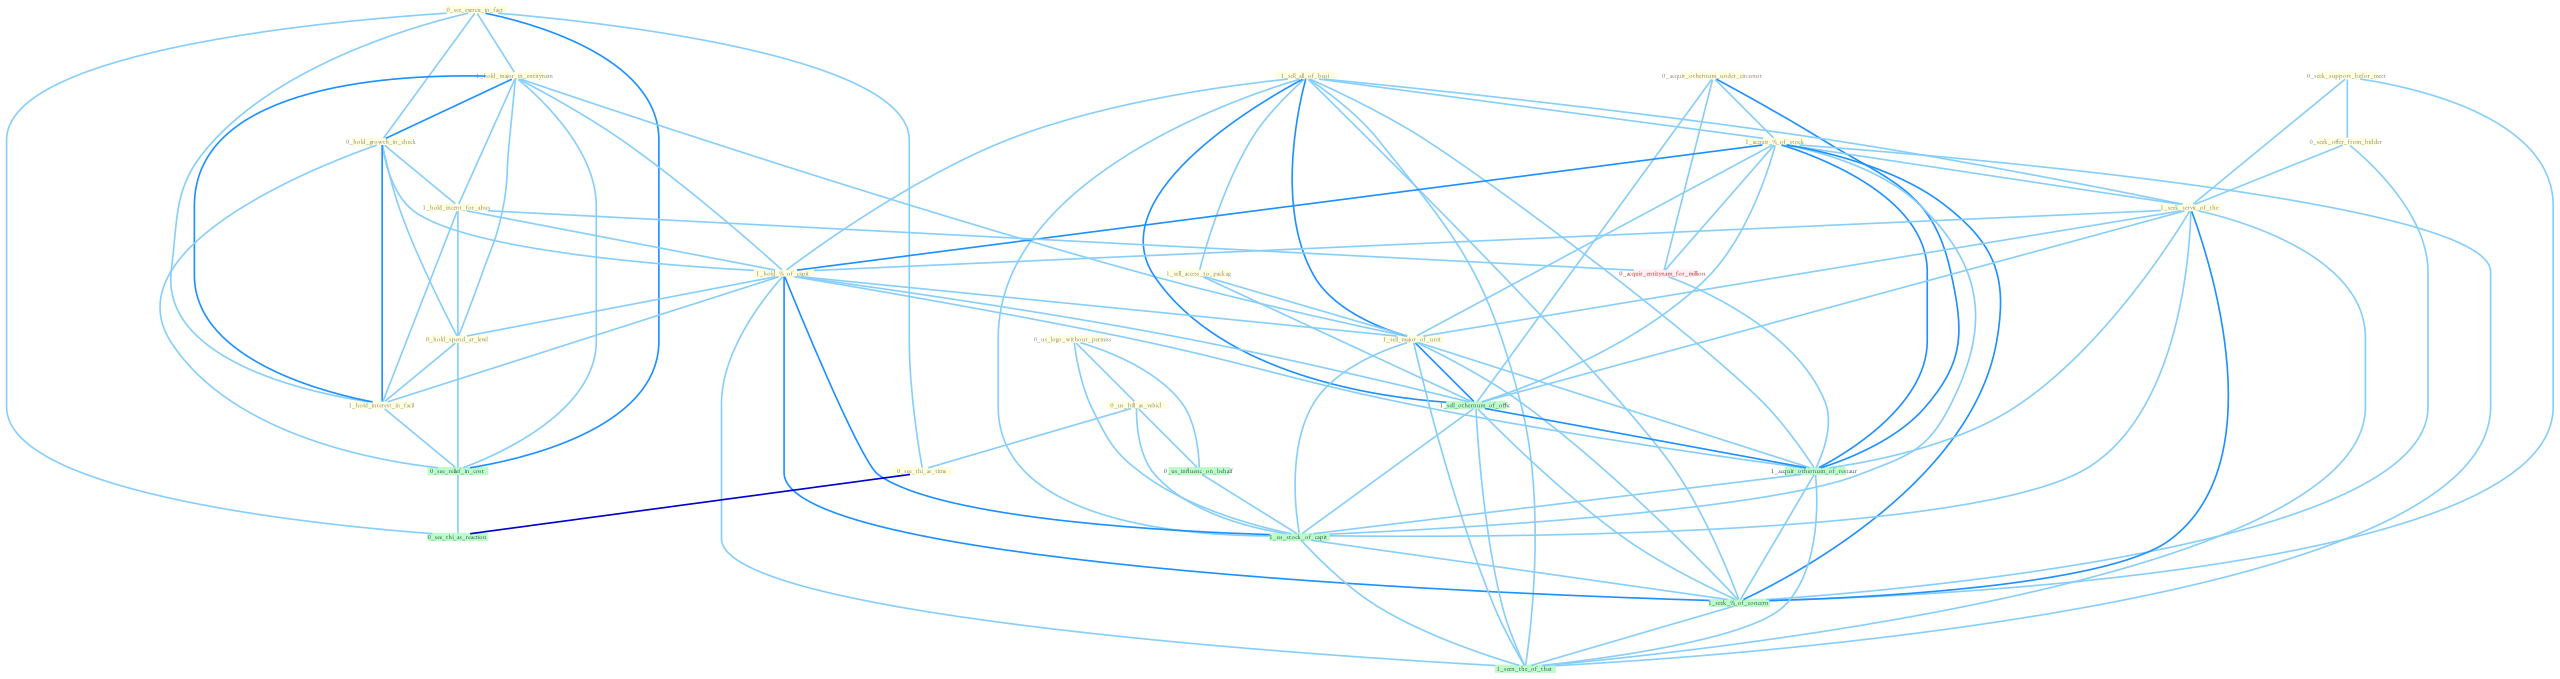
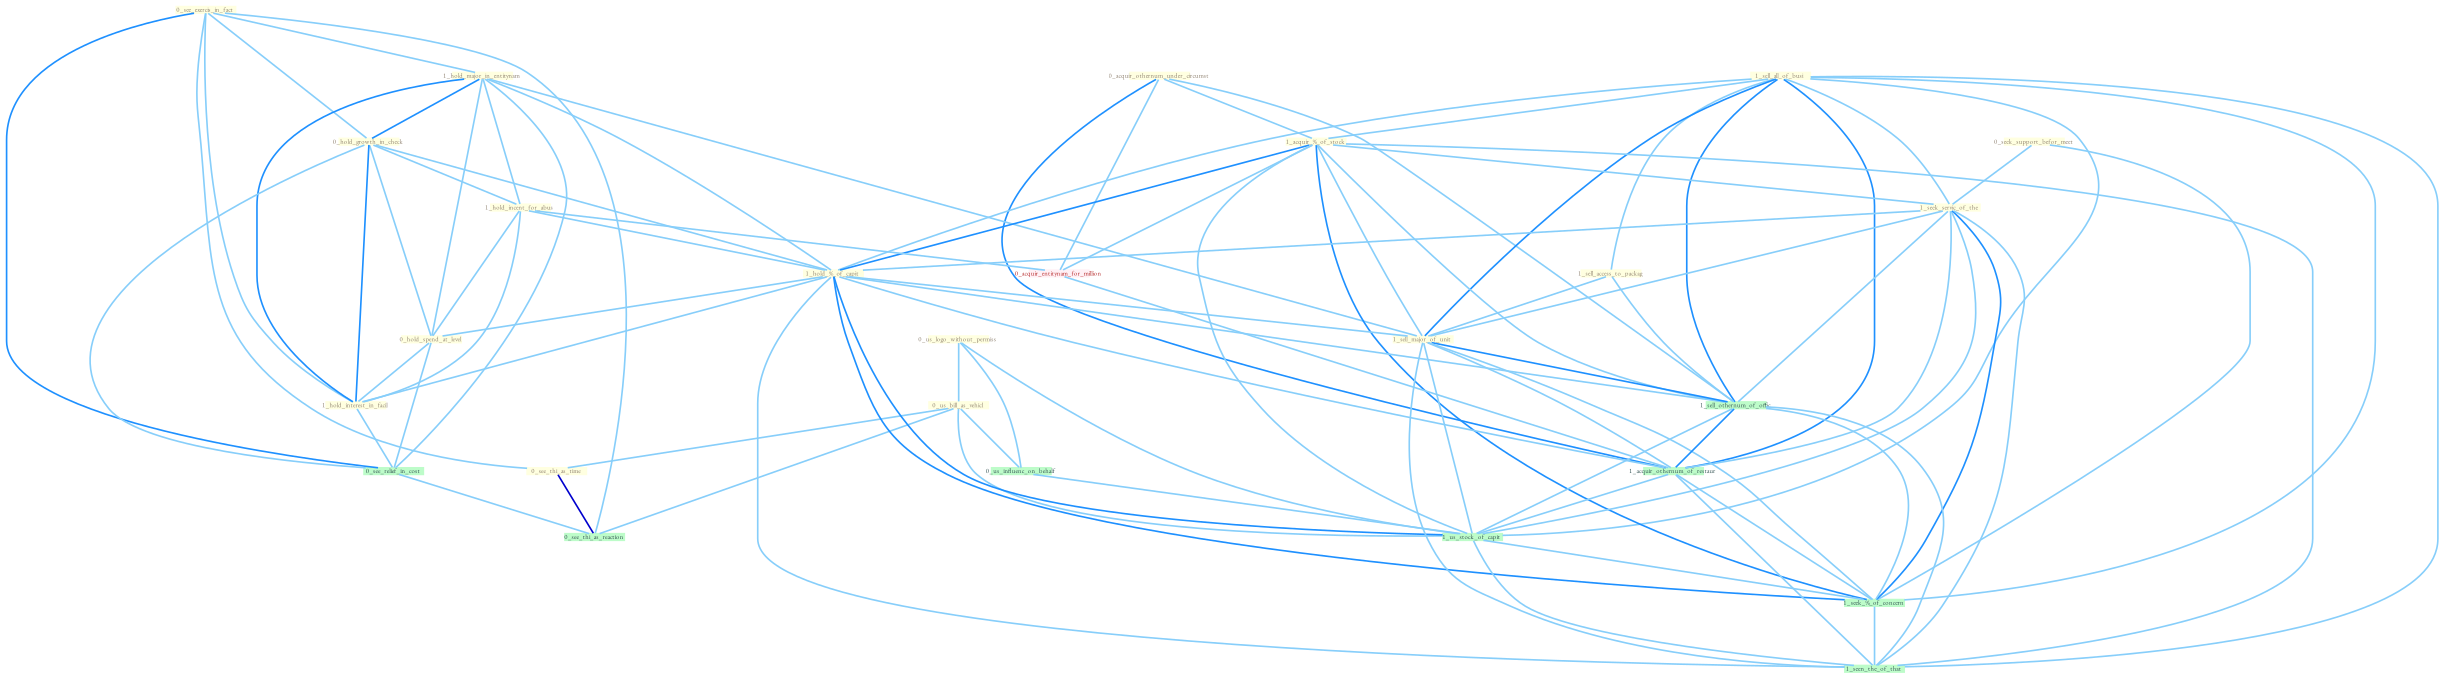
(2347, 142) -> none
(1542, 222) -> (1875, 315)
(1927, 302) -> none
none -> (777, 471)
